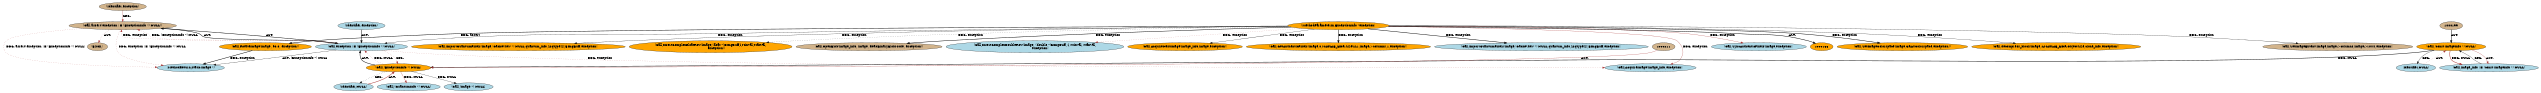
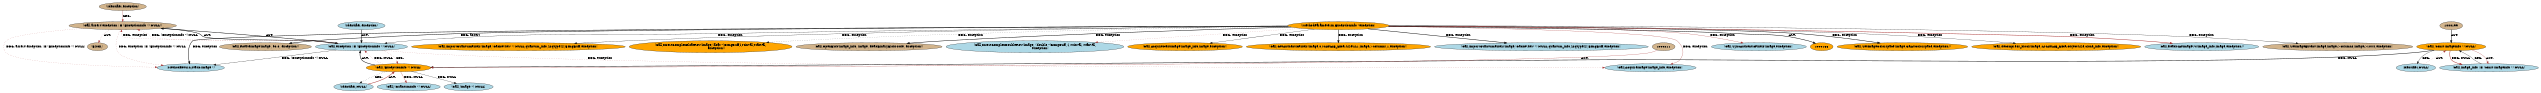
(265, 47) -> (265, 47)
none -> (2202, 47)
(229, 57) -> (506, 31)
(305, 58) -> (305, 58)
